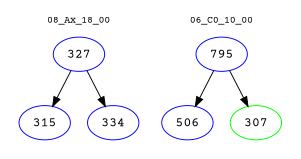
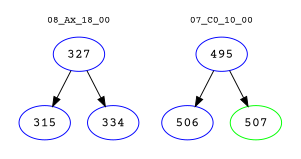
(222, 20) -> (222, 20)
(222, 54) -> (222, 54)
(256, 123) -> (256, 123)
